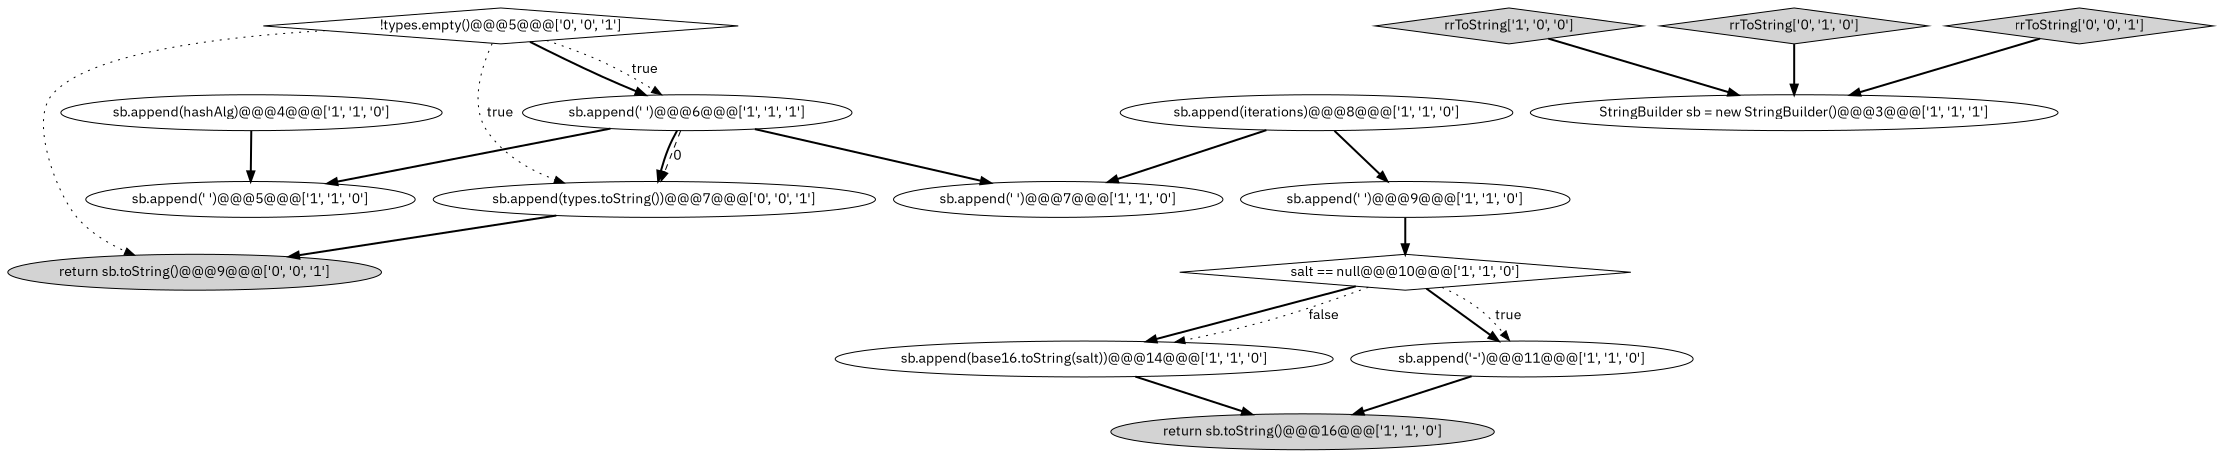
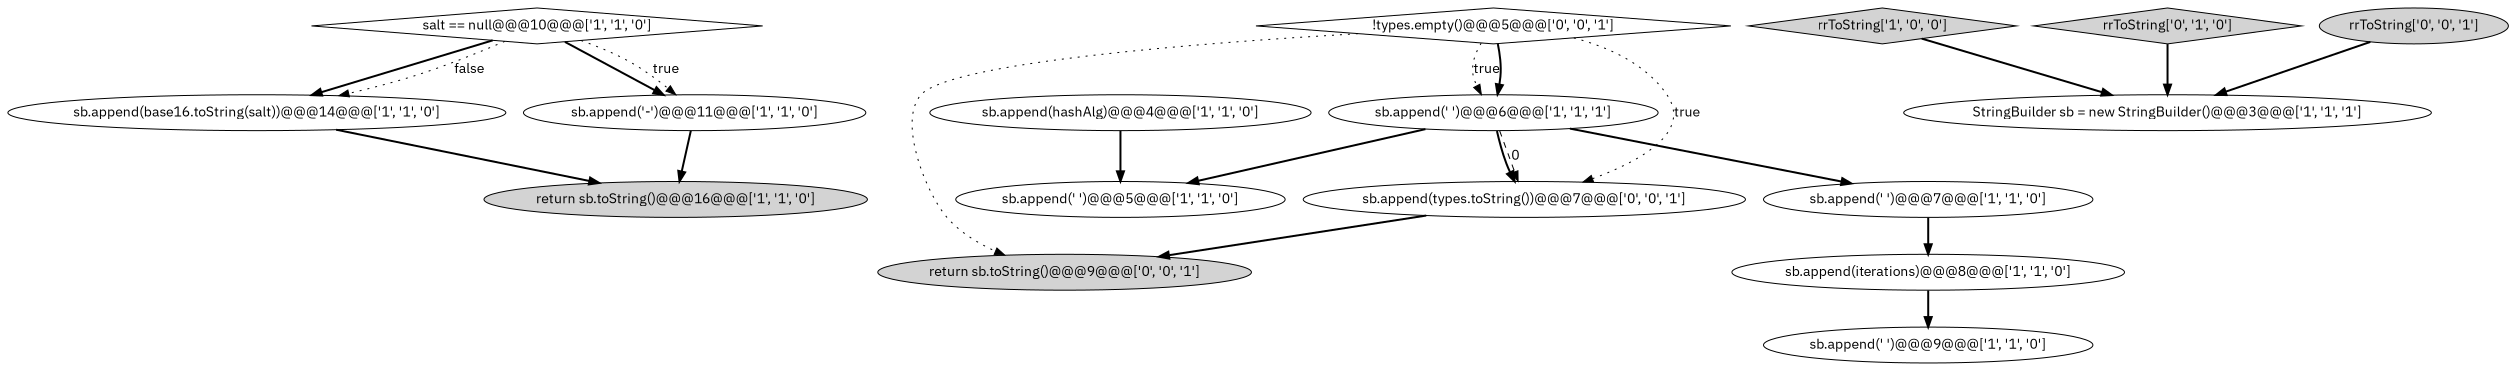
(2079, 26) -> (2414, 26)
(1192, 155) -> (1928, 231)
(1405, 231) -> none
